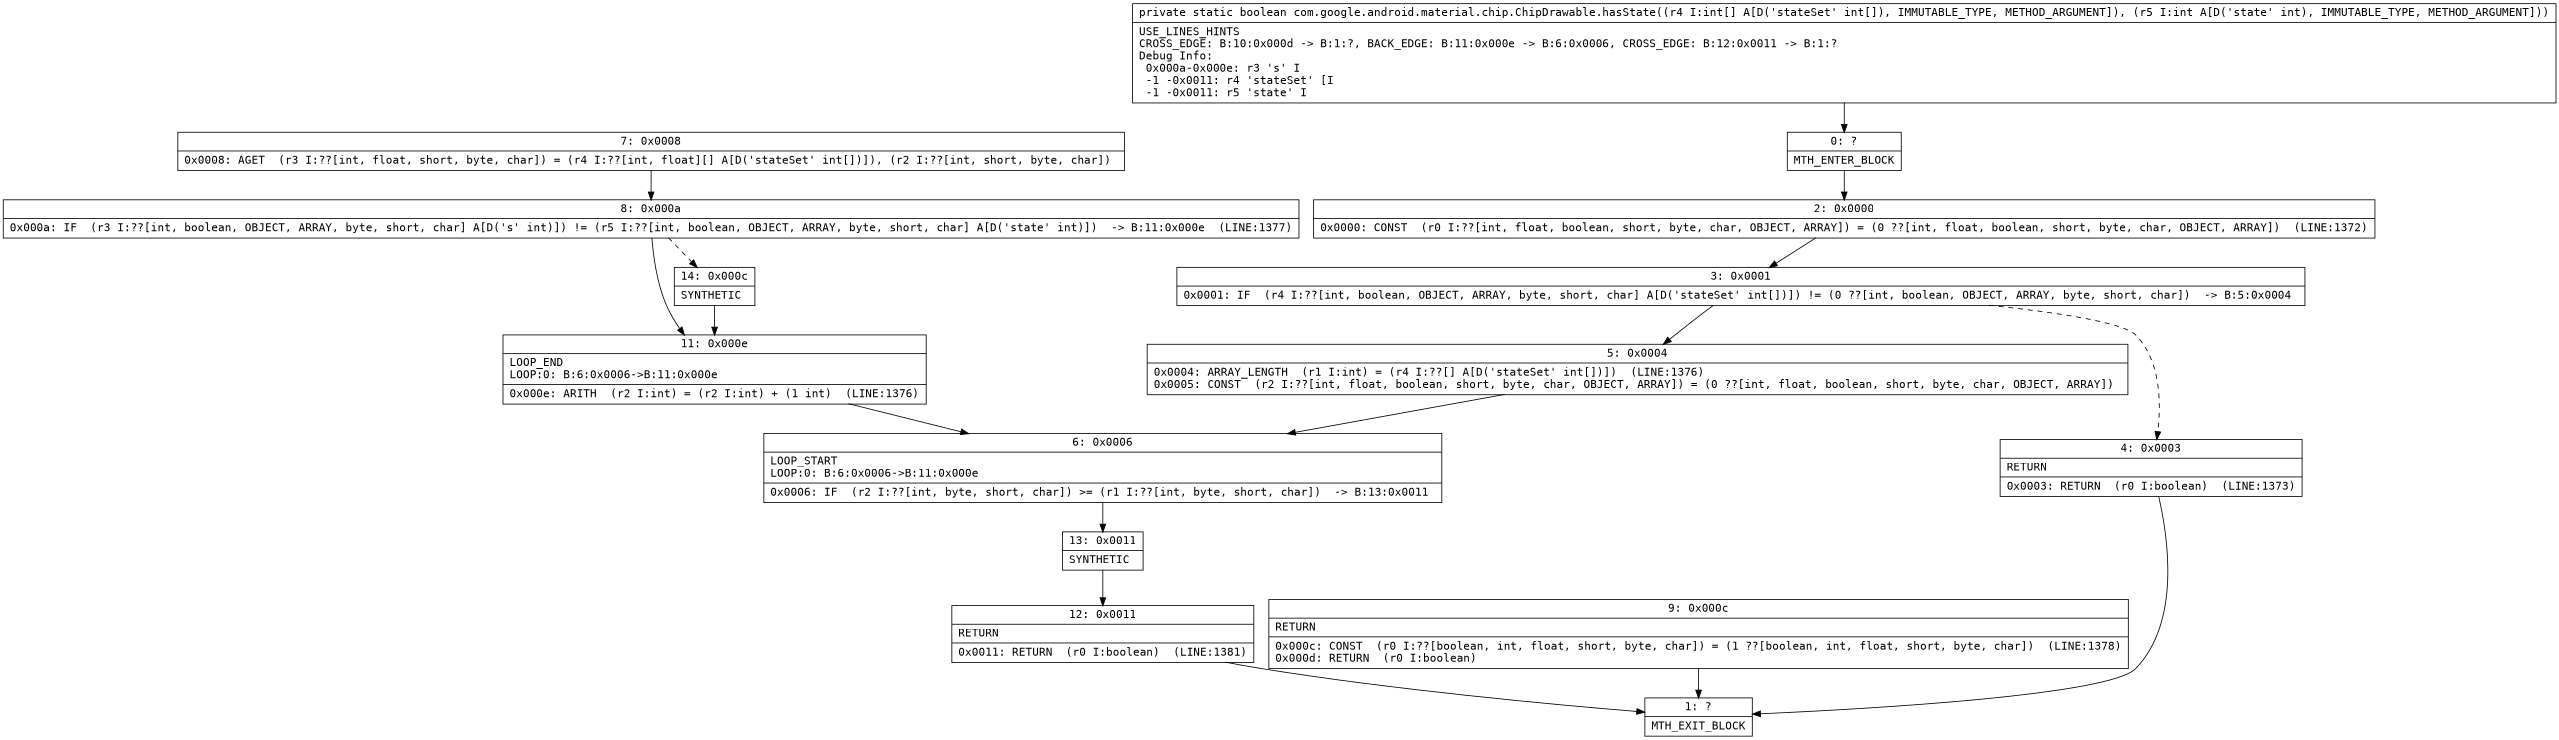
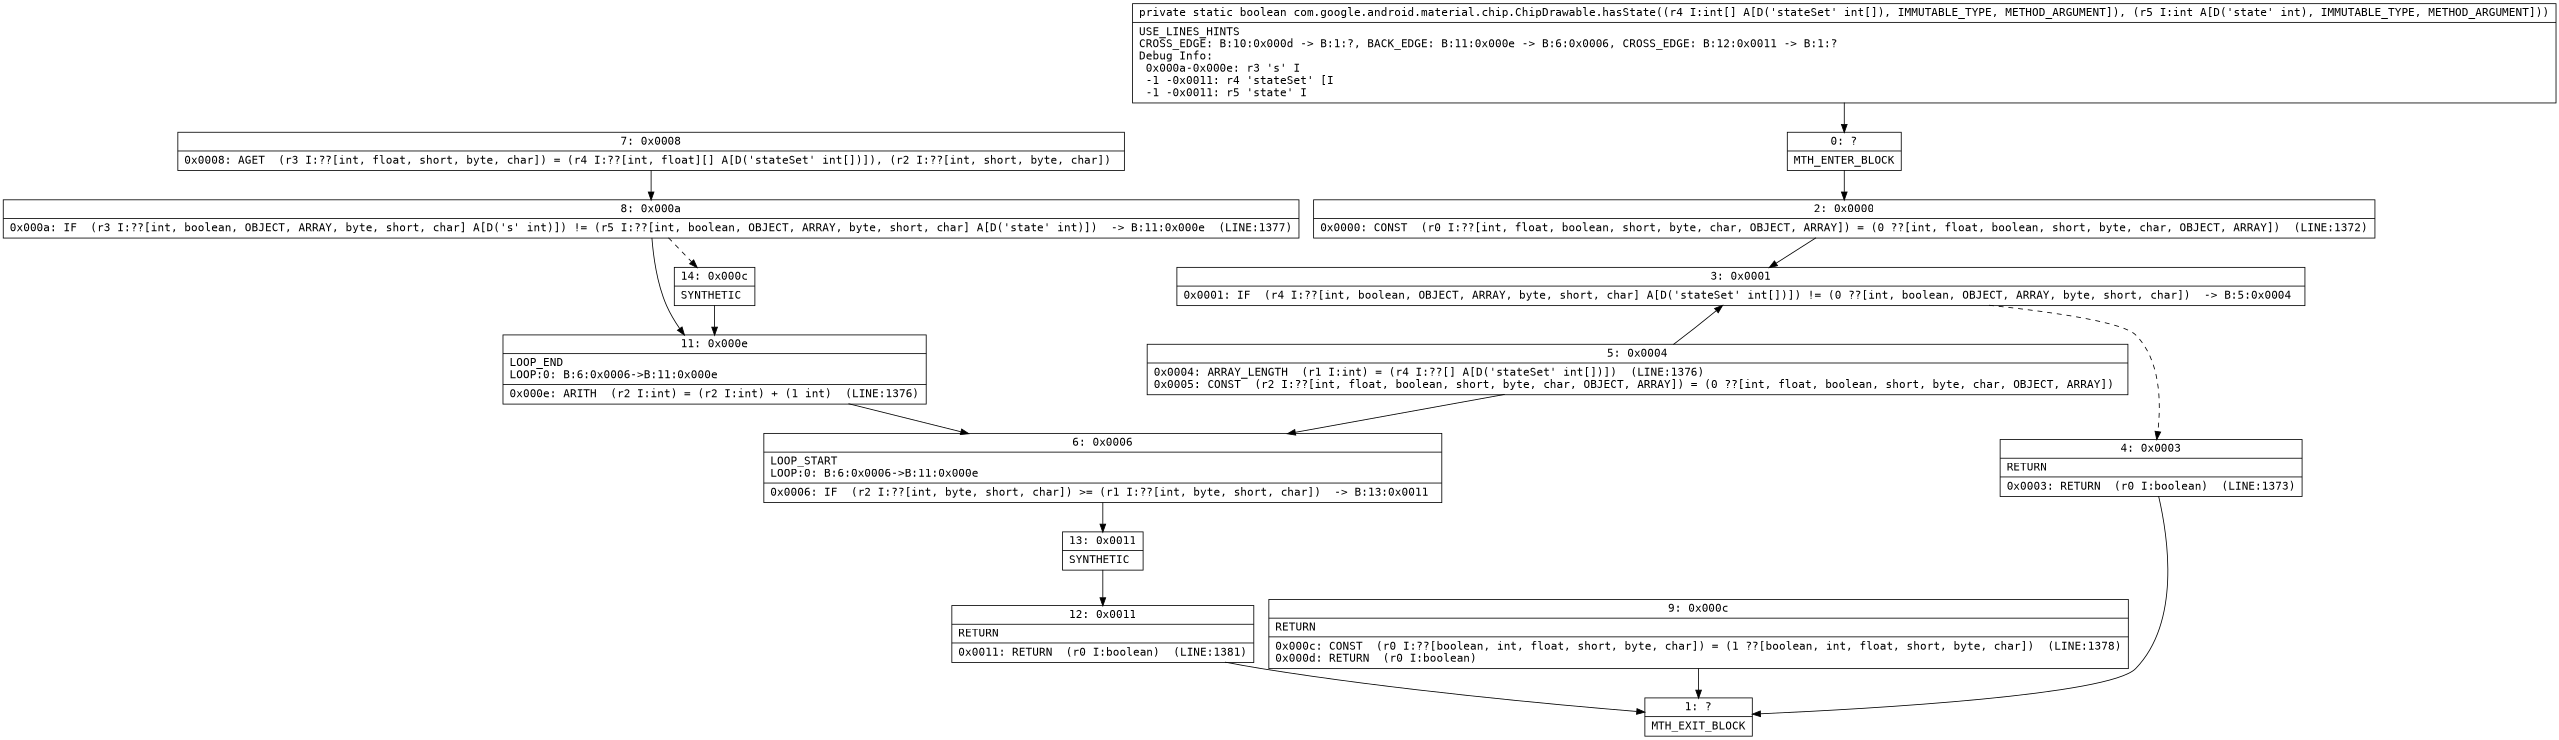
(1691, 322) -> (1695, 328)
